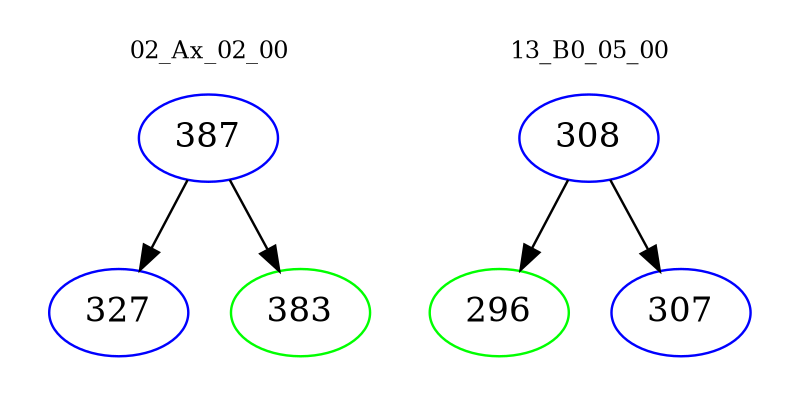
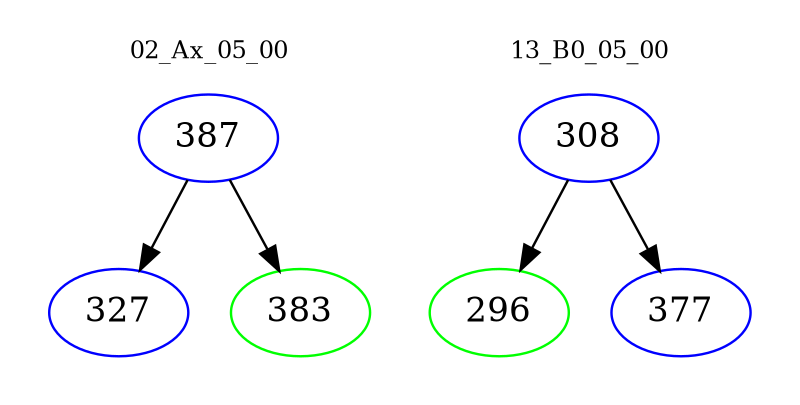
(210, 52) -> (210, 52)
(681, 313) -> (681, 313)
